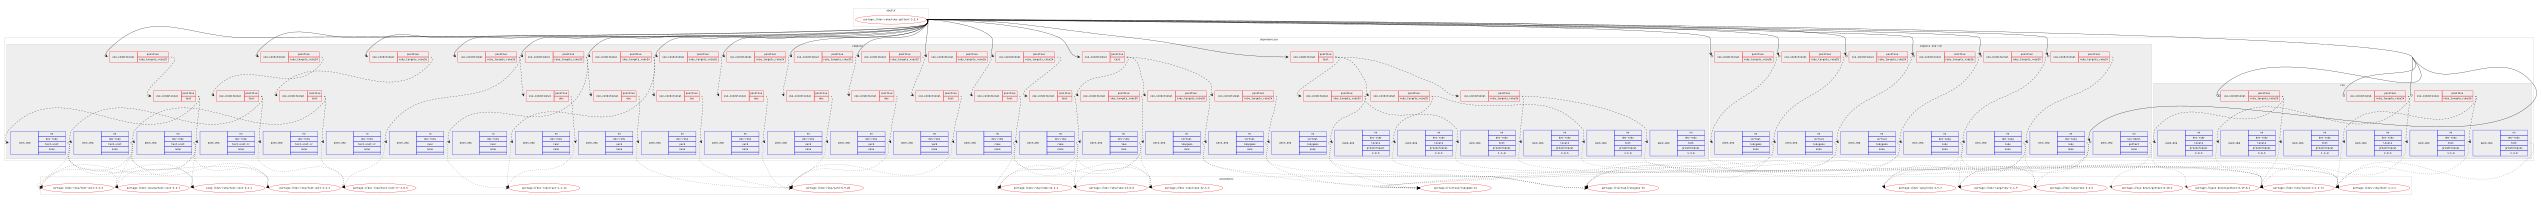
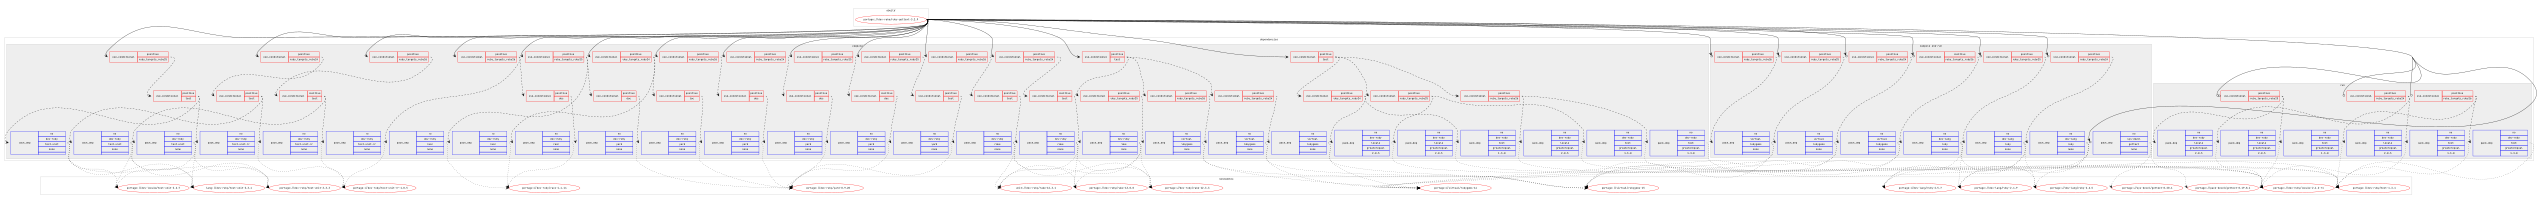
(78, 188) -> none
(1036, 188) -> (1036, 188)
